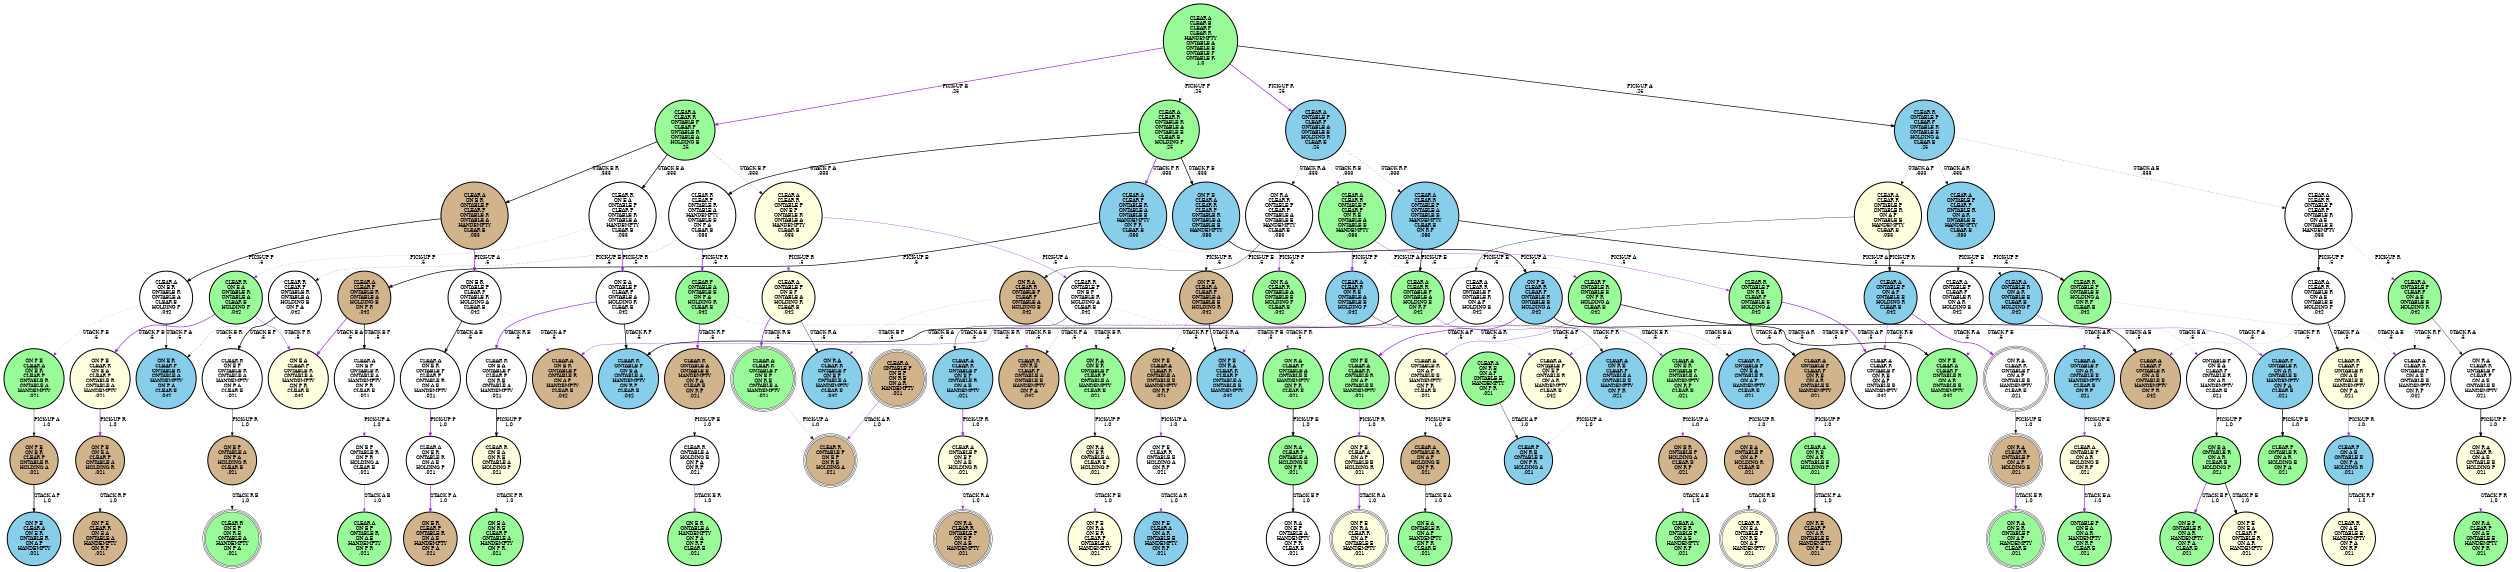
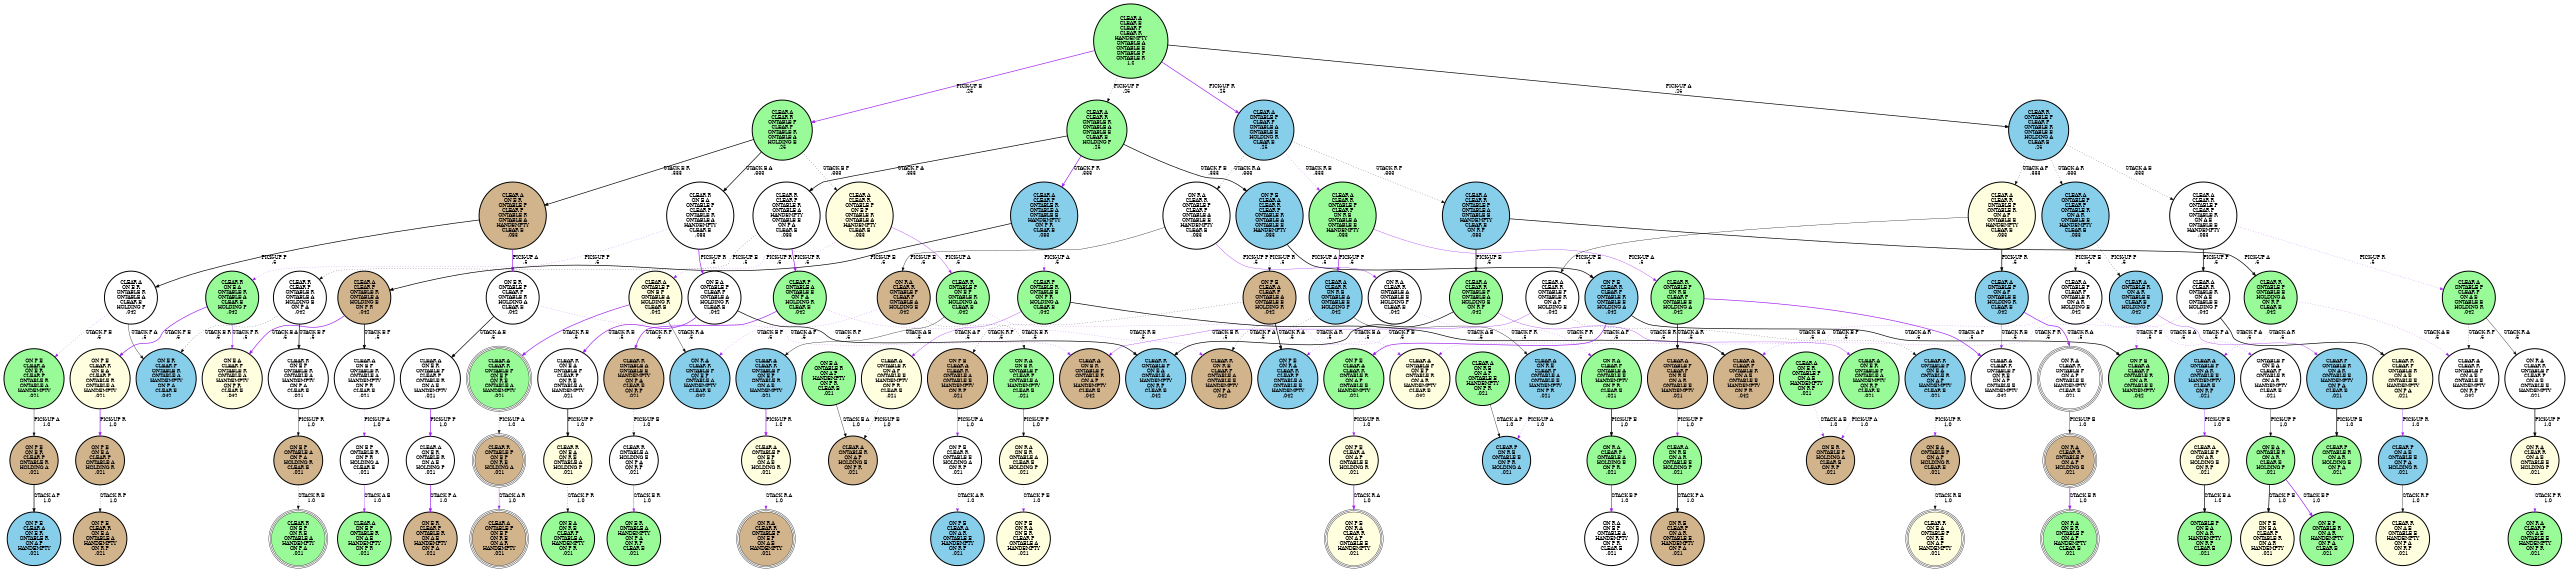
(1085, 298) -> (963, 298)
(1279, 298) -> (1395, 298)
(864, 419) -> (499, 497)
(1293, 497) -> (1611, 497)
(1425, 497) -> (841, 419)
(1683, 497) -> (1818, 419)
(2084, 497) -> (2205, 497)
